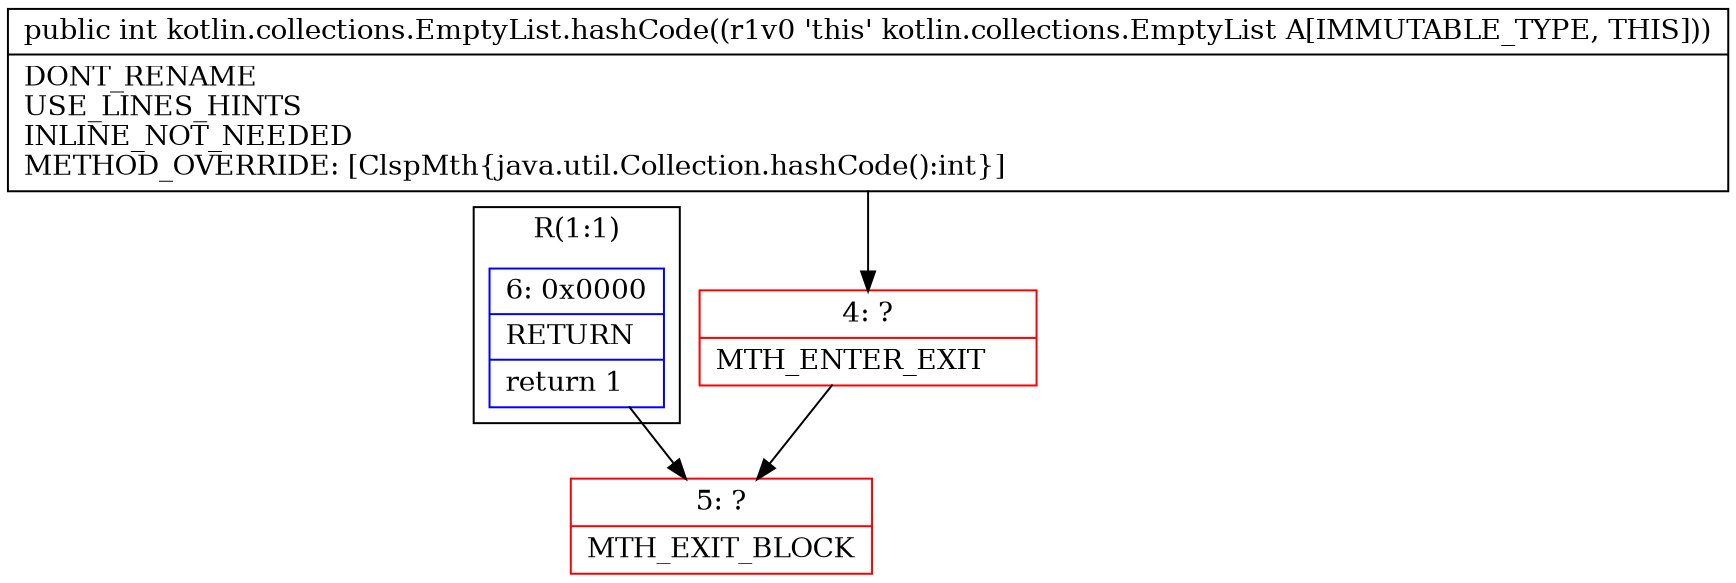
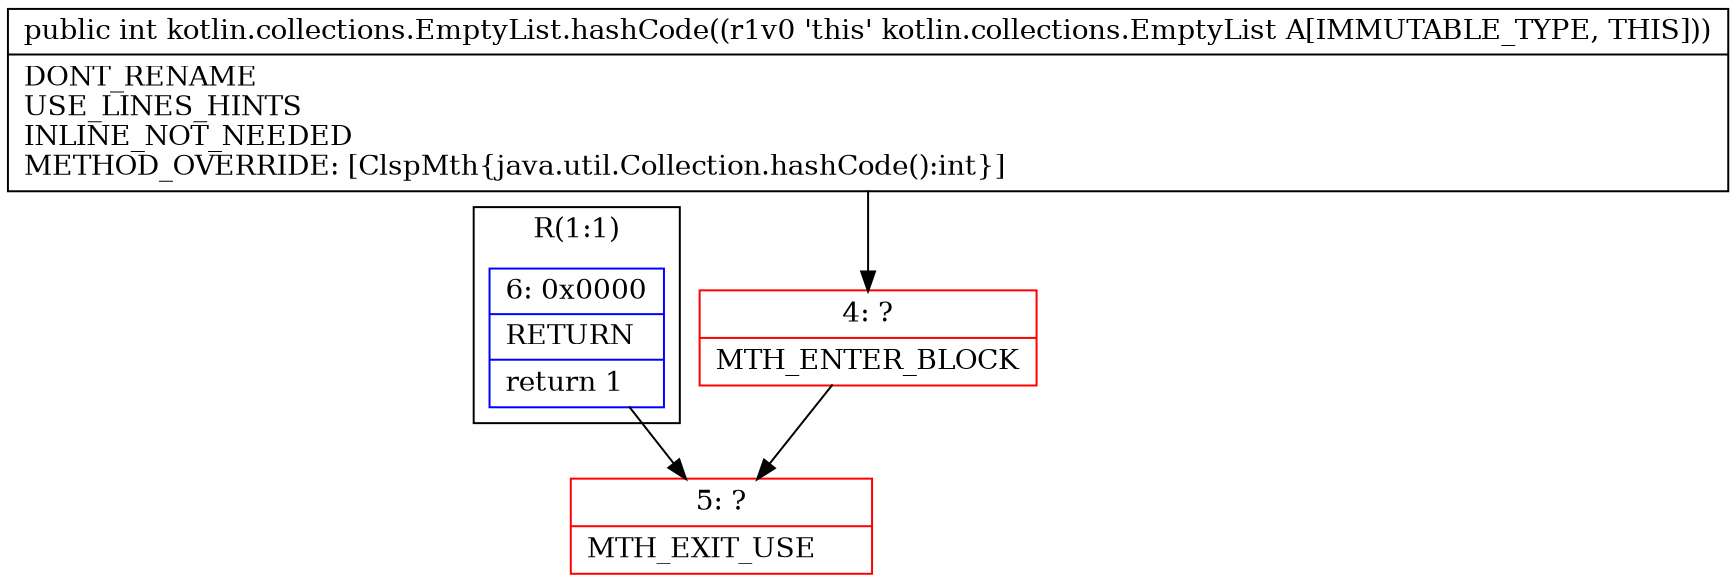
(850, 361) -> (868, 361)
(721, 549) -> (702, 549)
